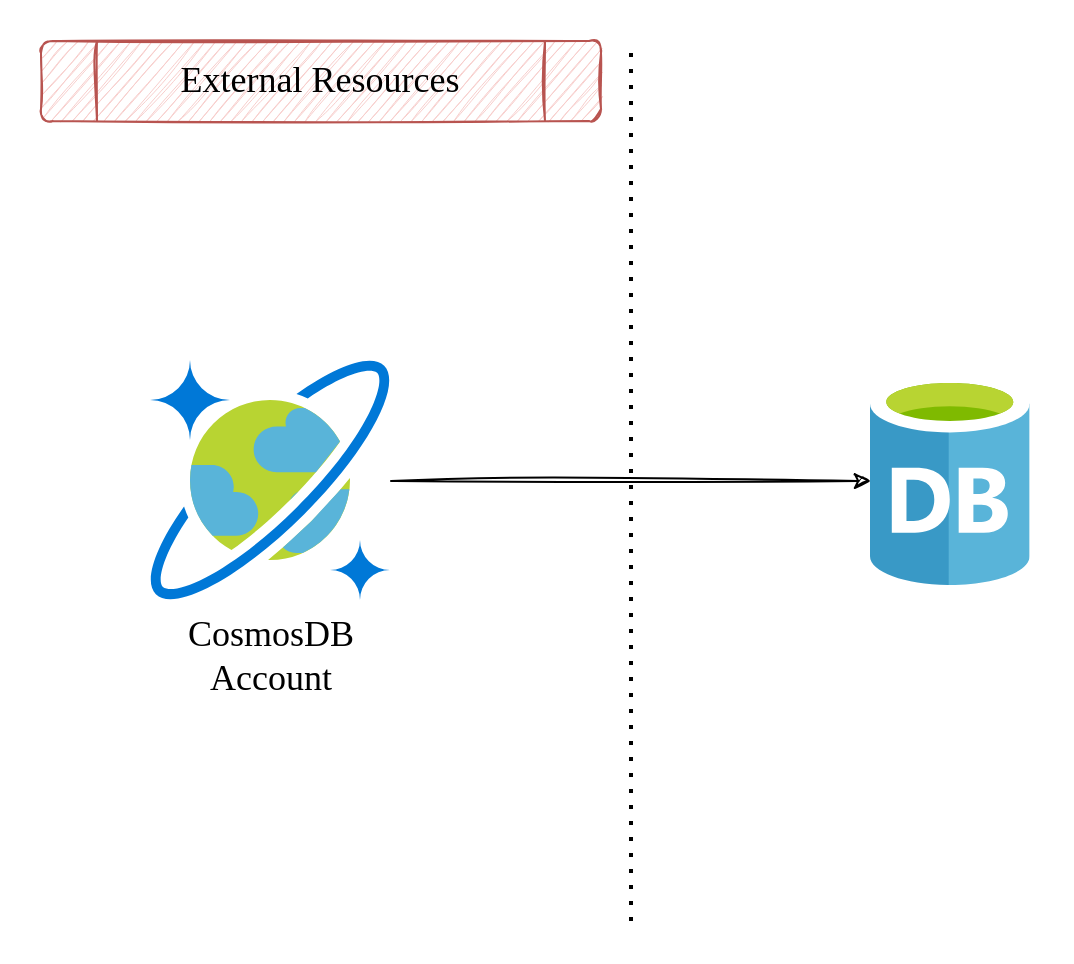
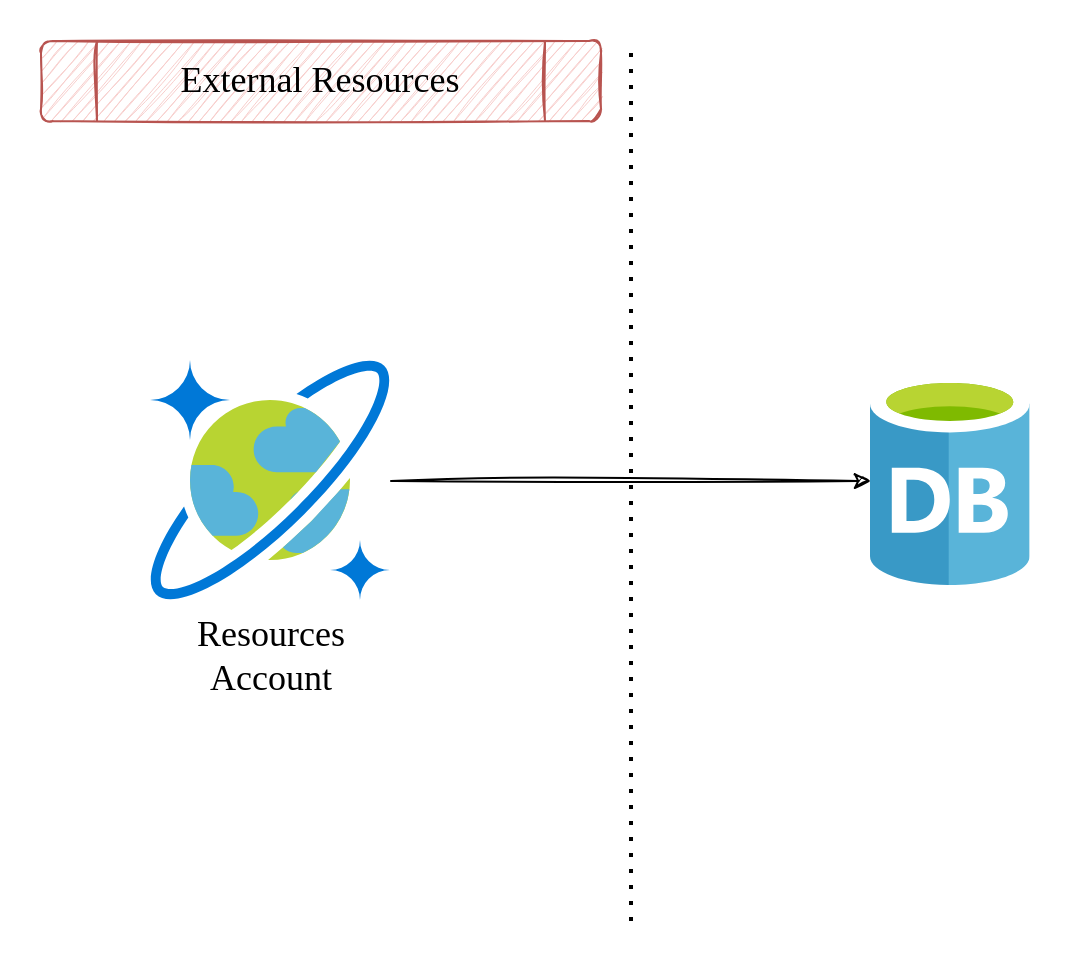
(272, 658) -> (272, 658)
